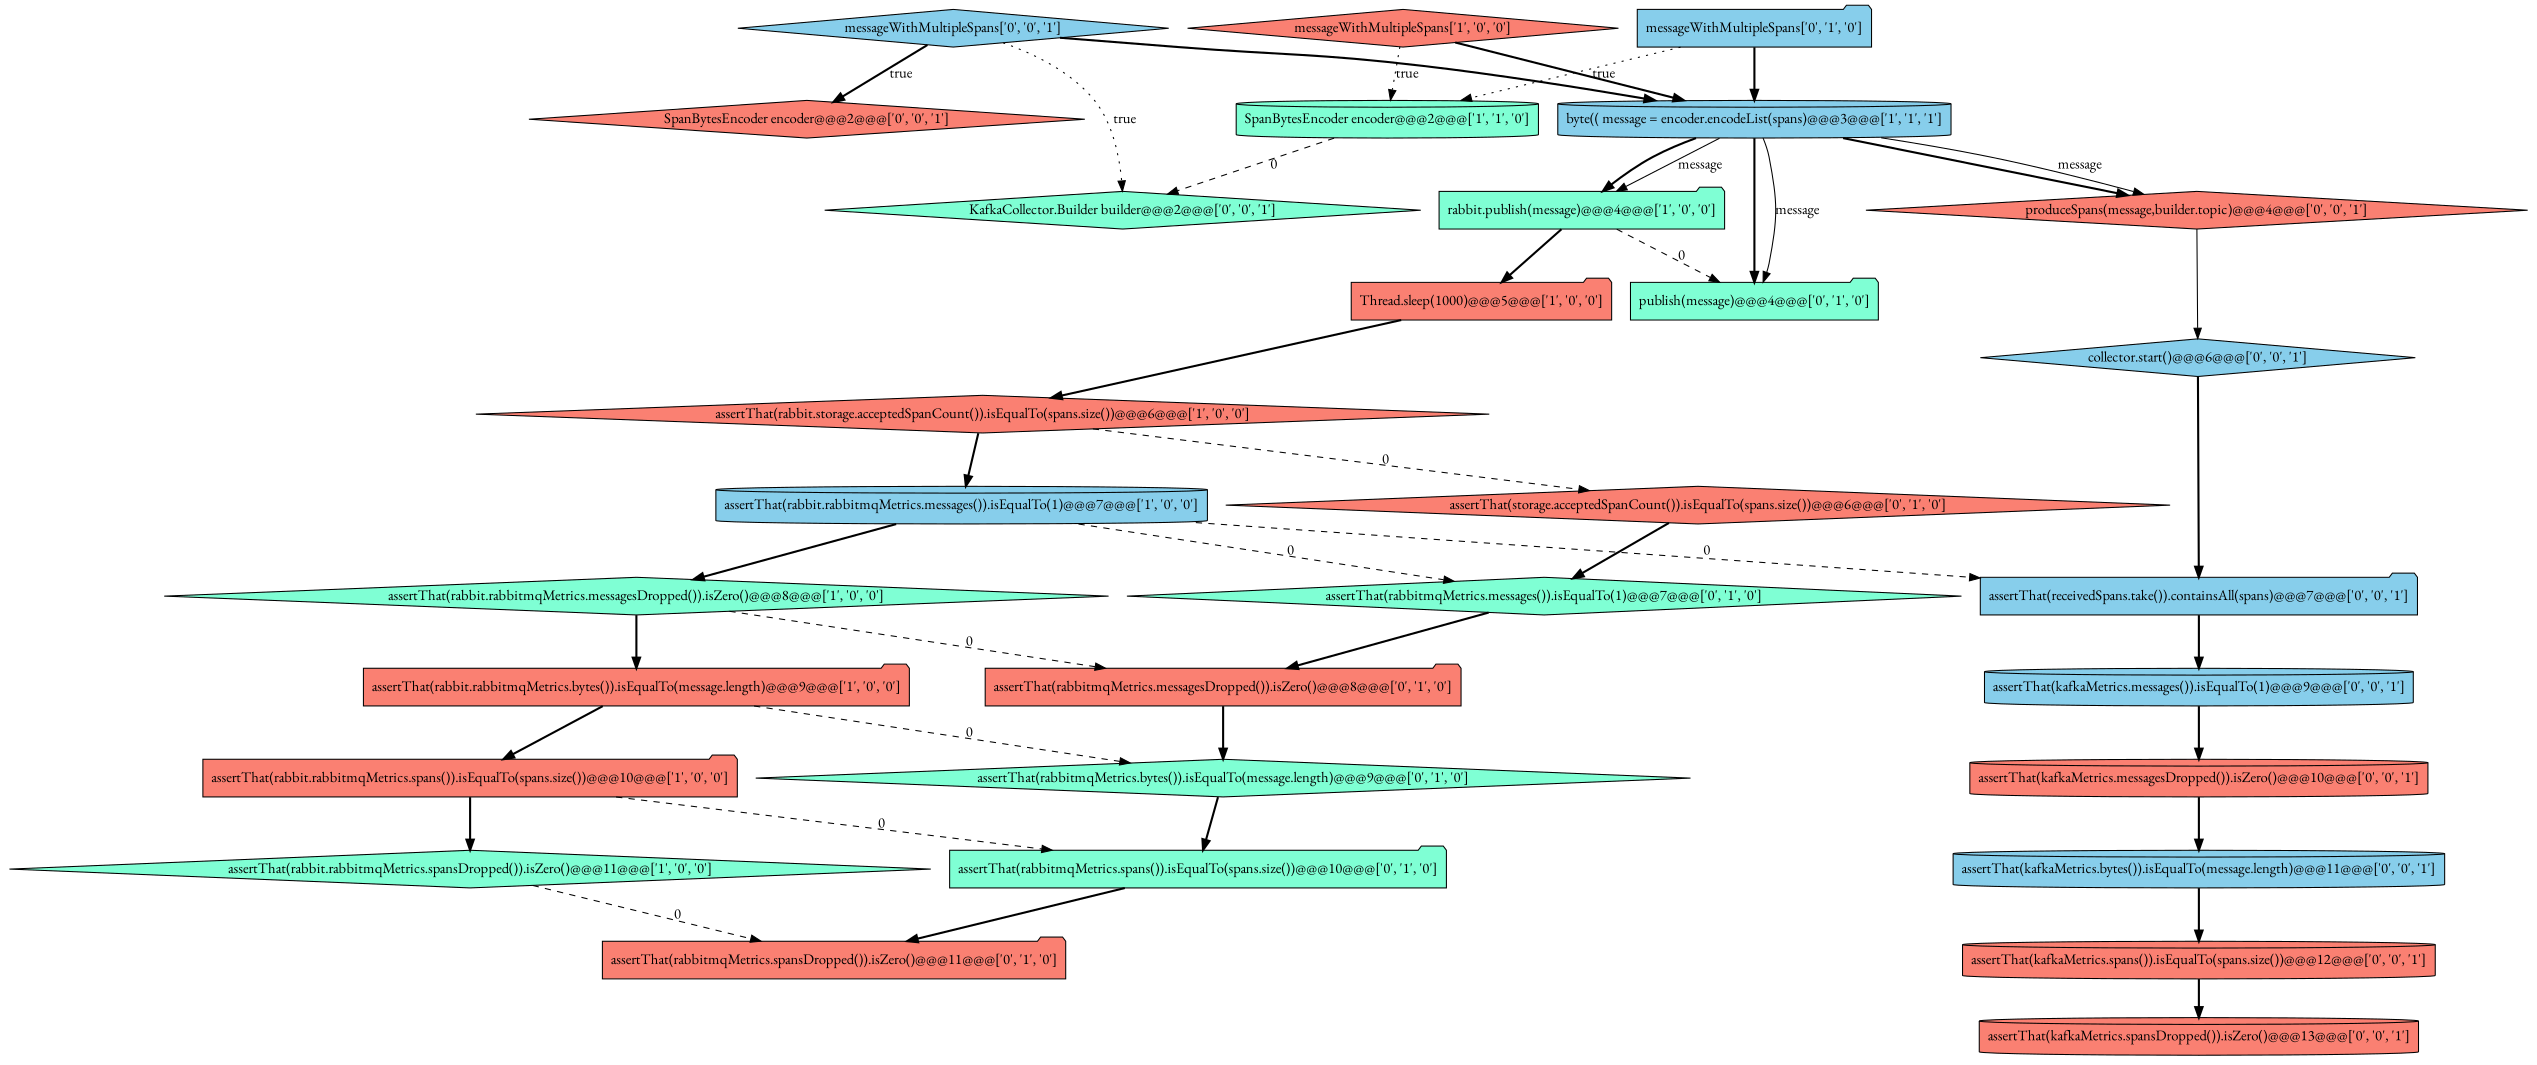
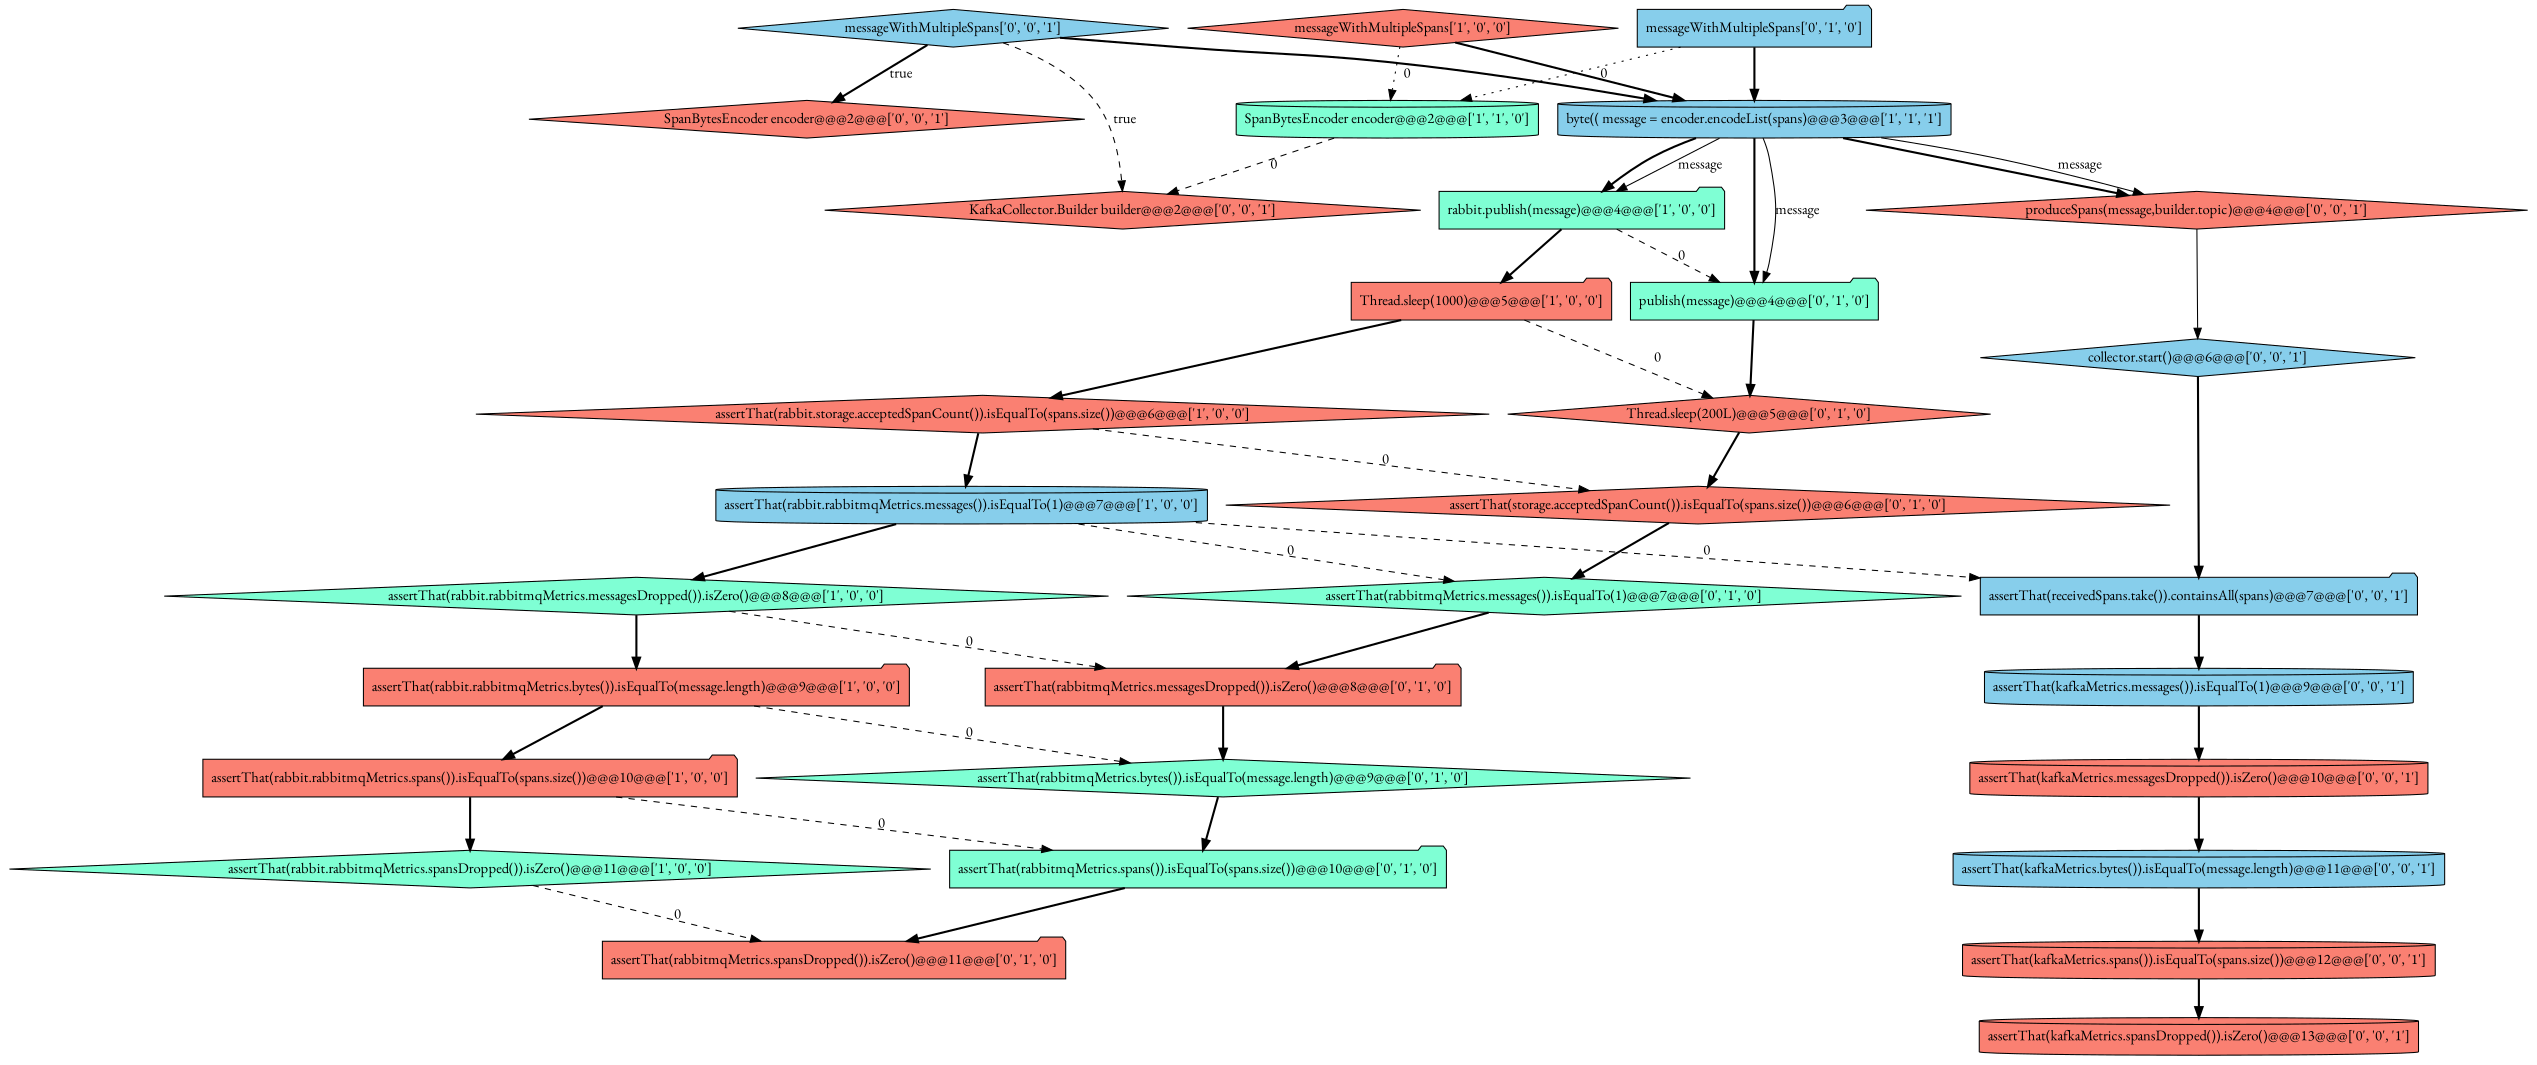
(1407, 74) -> (1407, 74)
(1604, 74) -> (1604, 74)
(1087, 92) -> (1087, 92)
(1123, 210) -> (1123, 210)
none -> (1749, 414)
